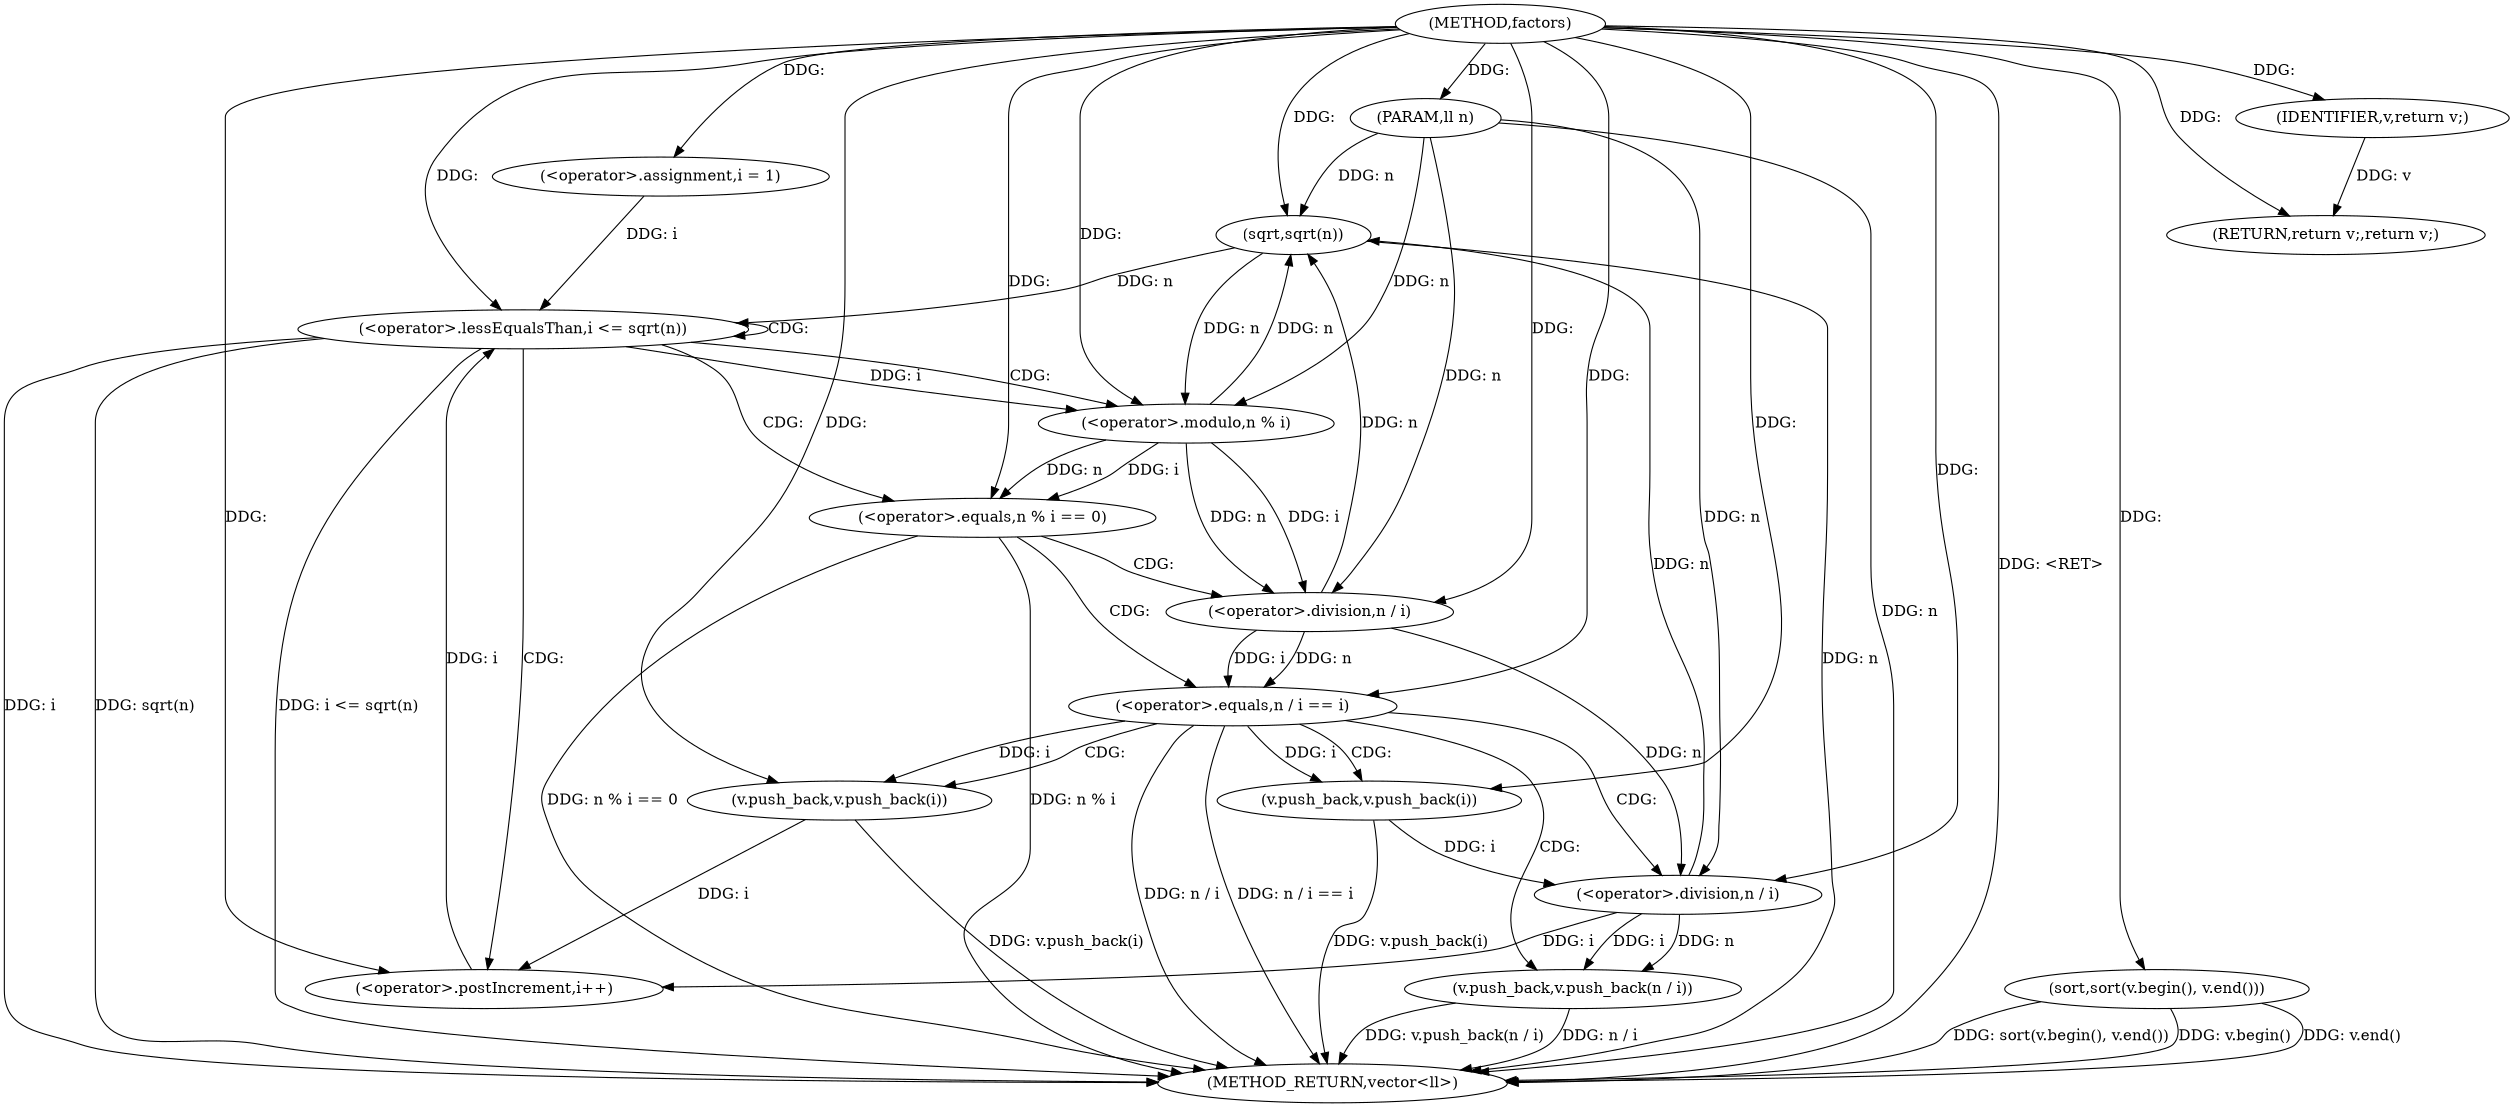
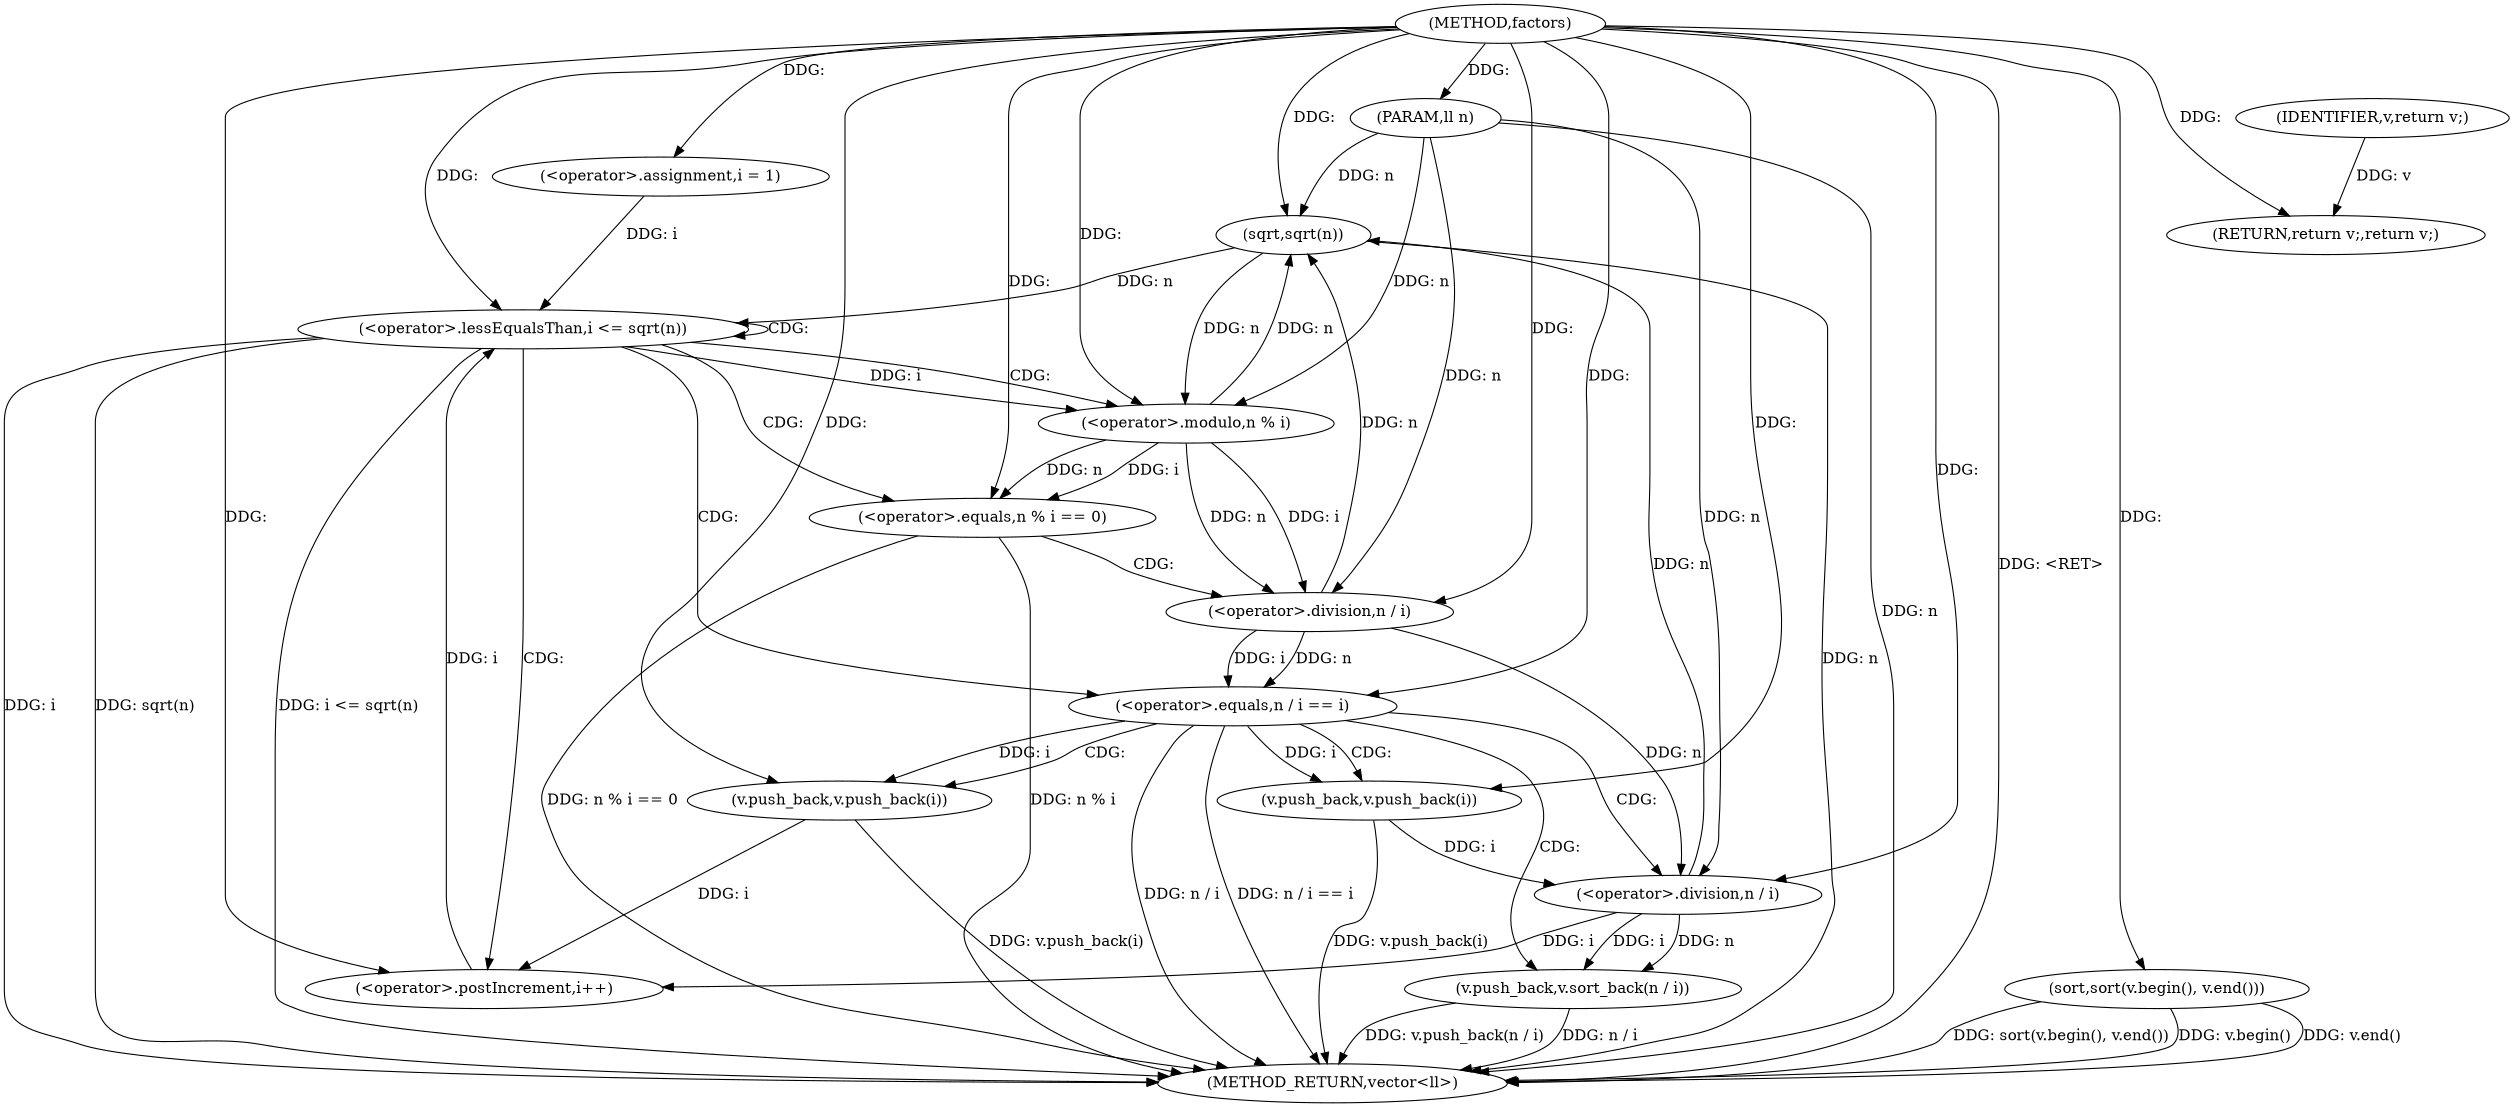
(2140, 57) -> none
(1095, 617) -> (737, 641)
(1573, 989) -> (1573, 989)
